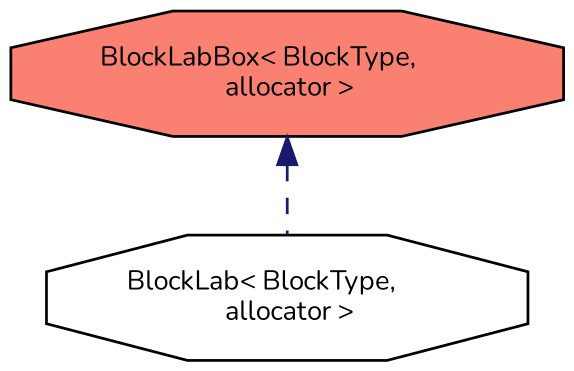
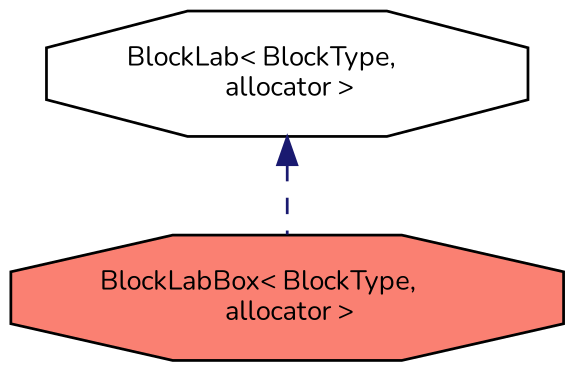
(287, 200) -> (287, 200)
